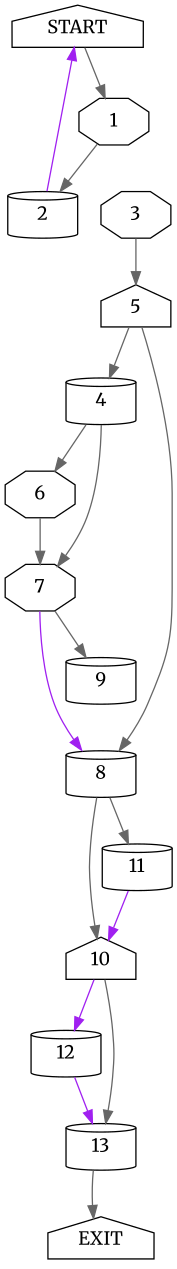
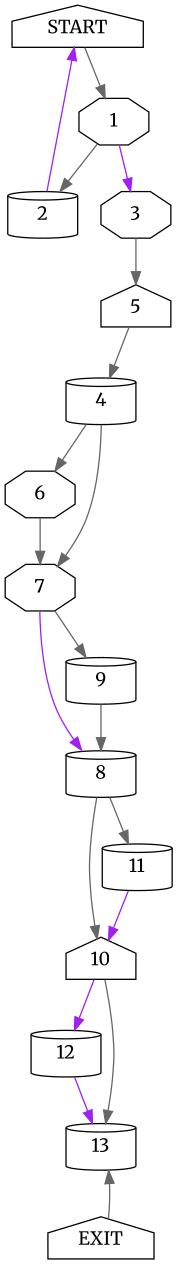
none -> (123, 162)
(172, 537) -> (101, 721)
(92, 1188) -> (110, 1201)
